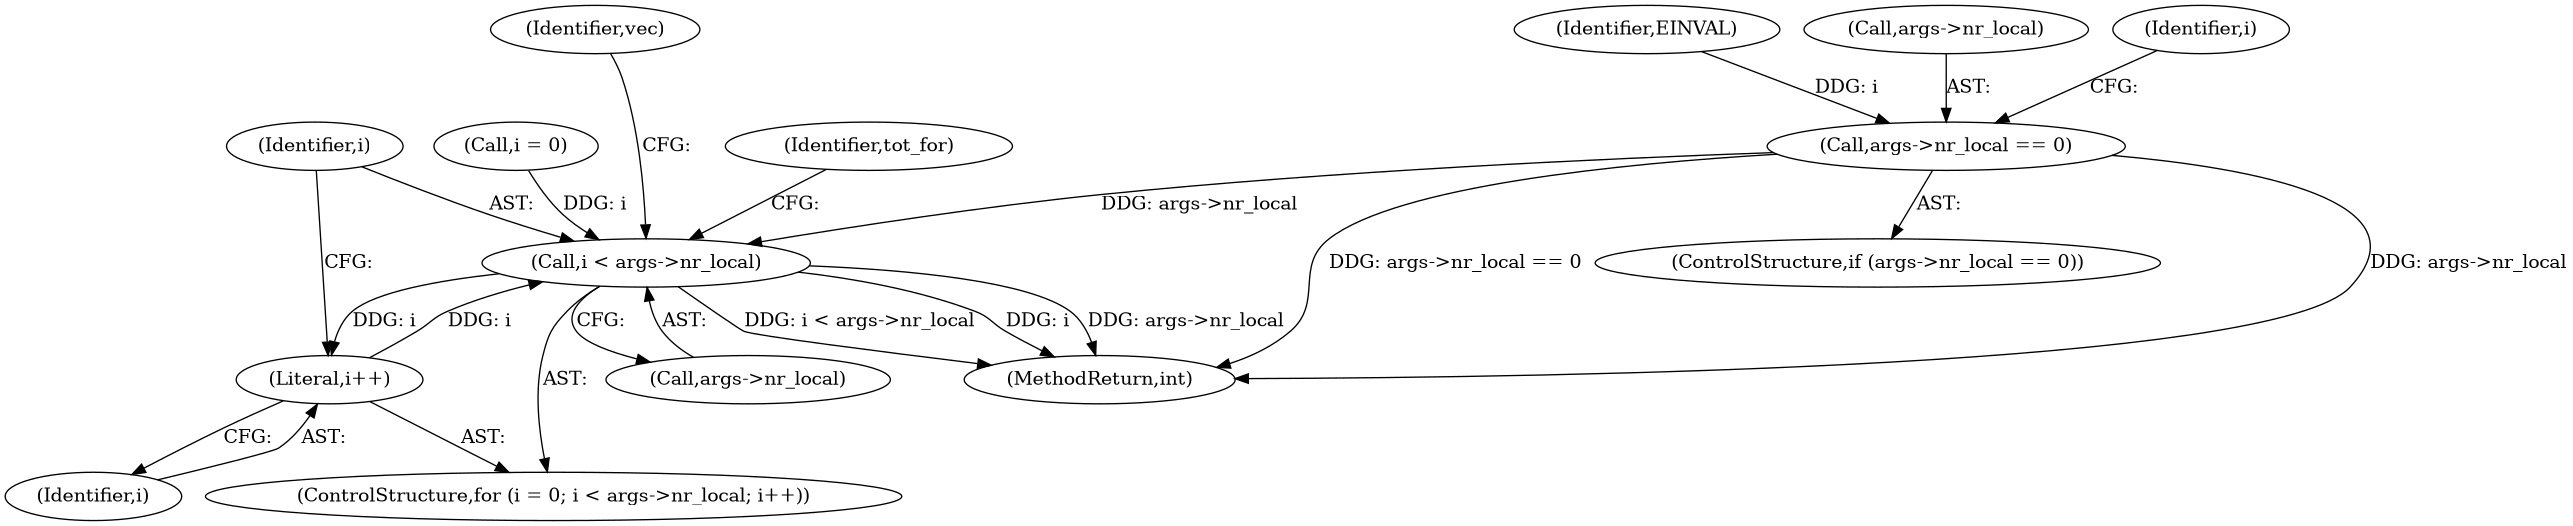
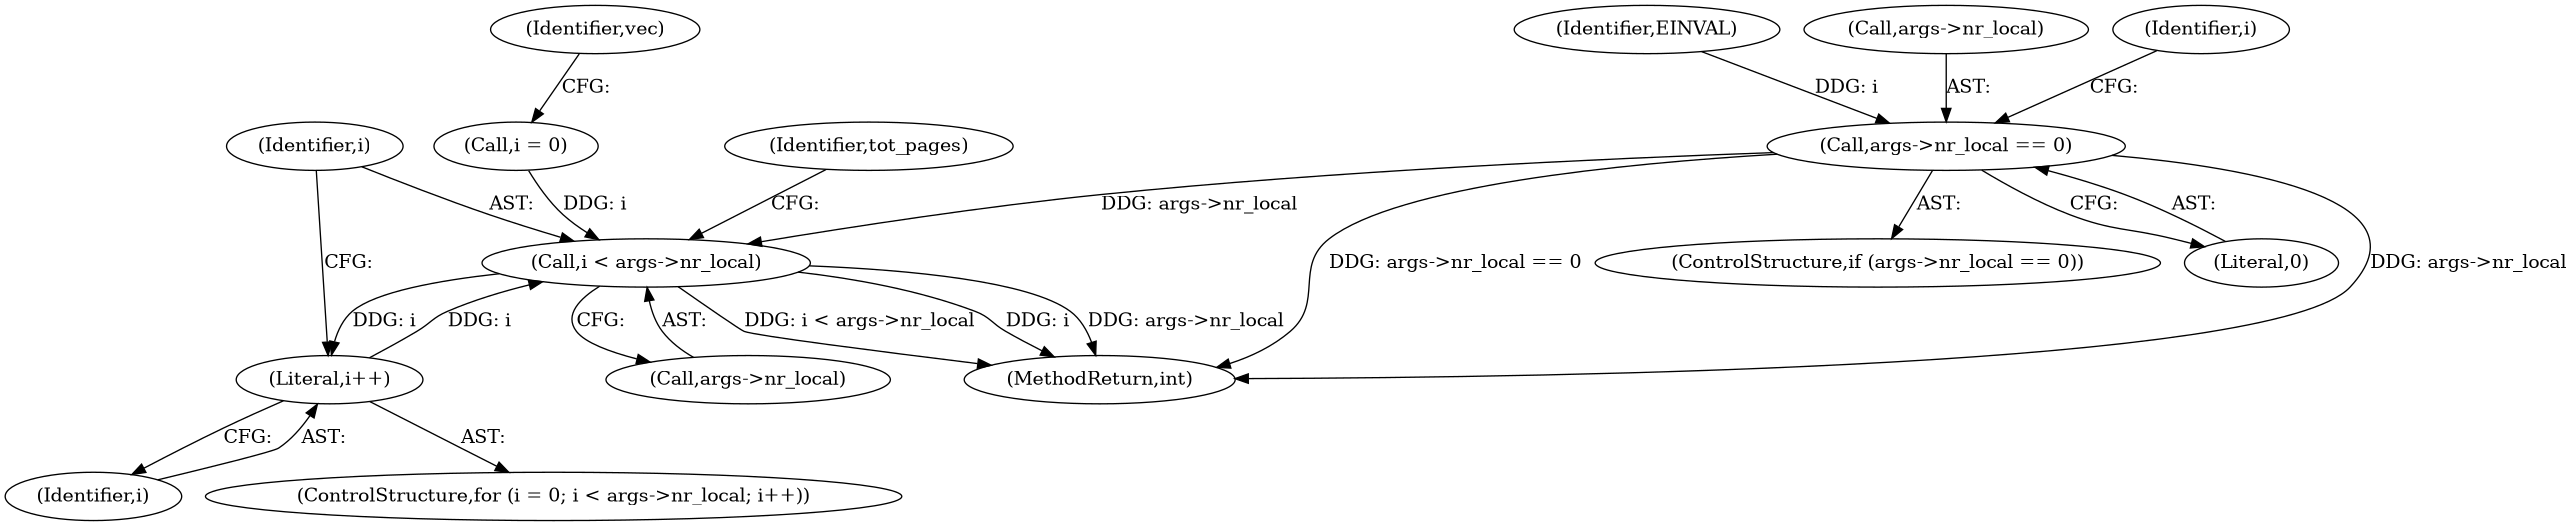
(636, 137) -> (559, 82)
(869, 146) -> (869, 146)
none -> (2262, 263)
(542, 361) -> none
